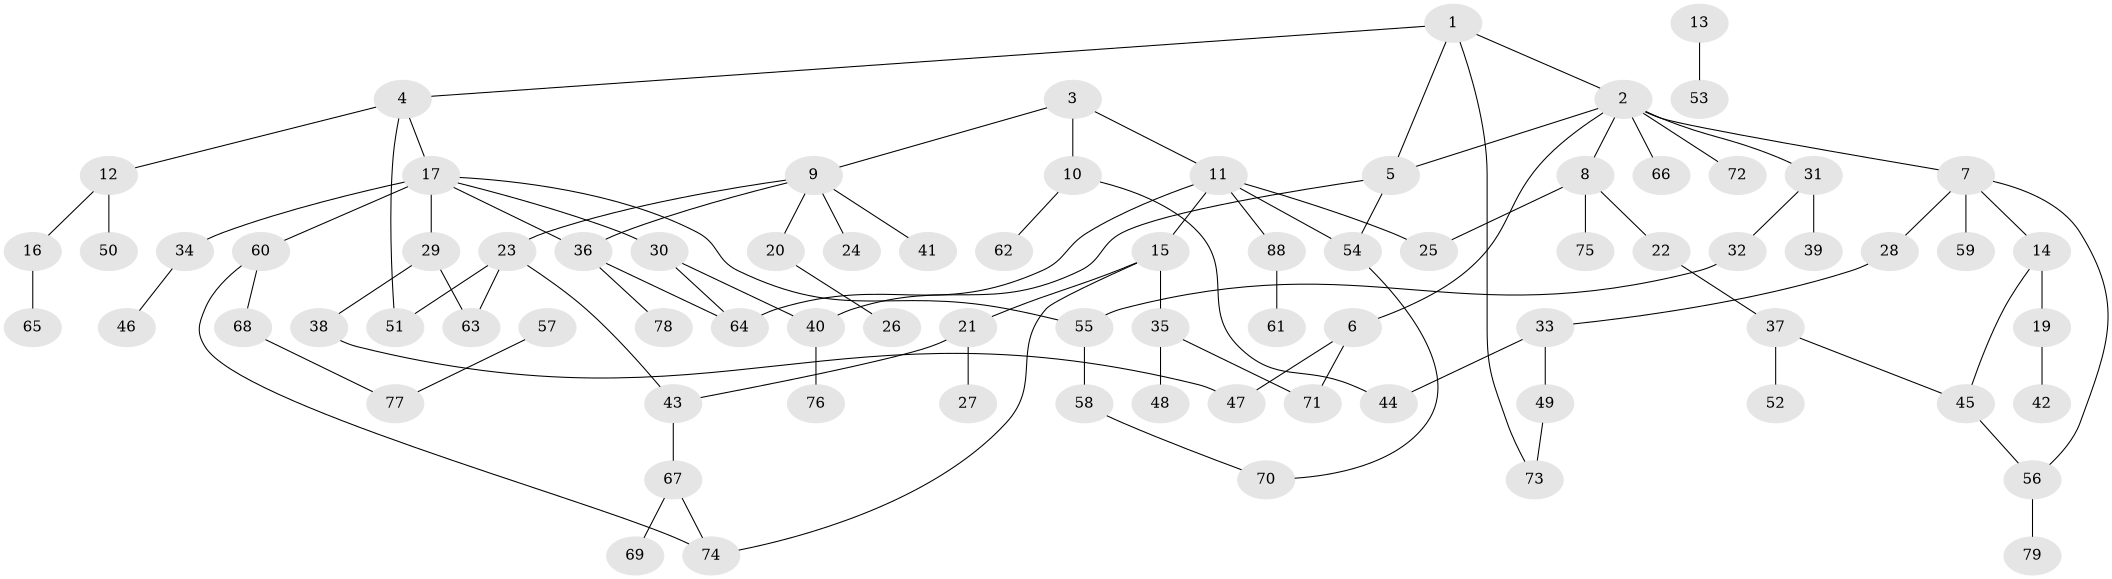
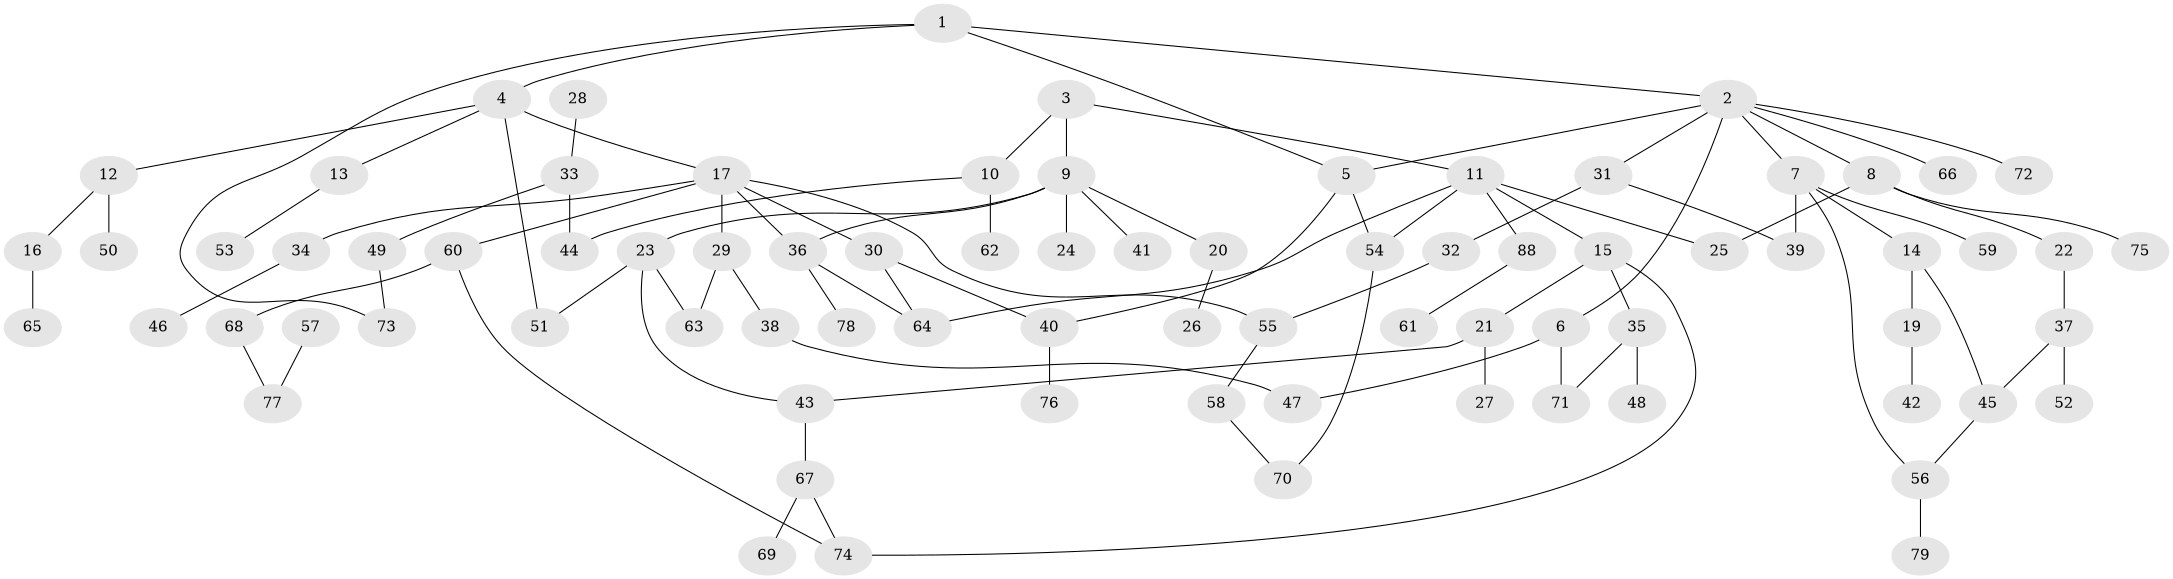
none -> (421, 137)
(1928, 213) -> (1796, 206)
